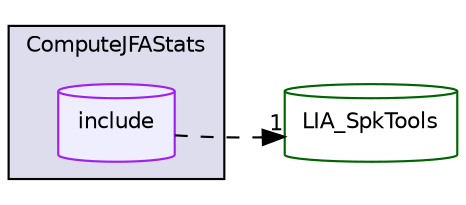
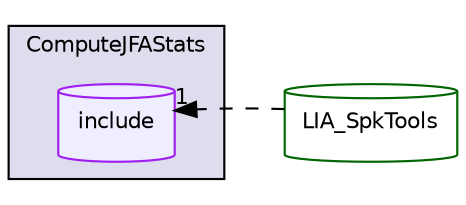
(210, 137) -> (241, 108)
